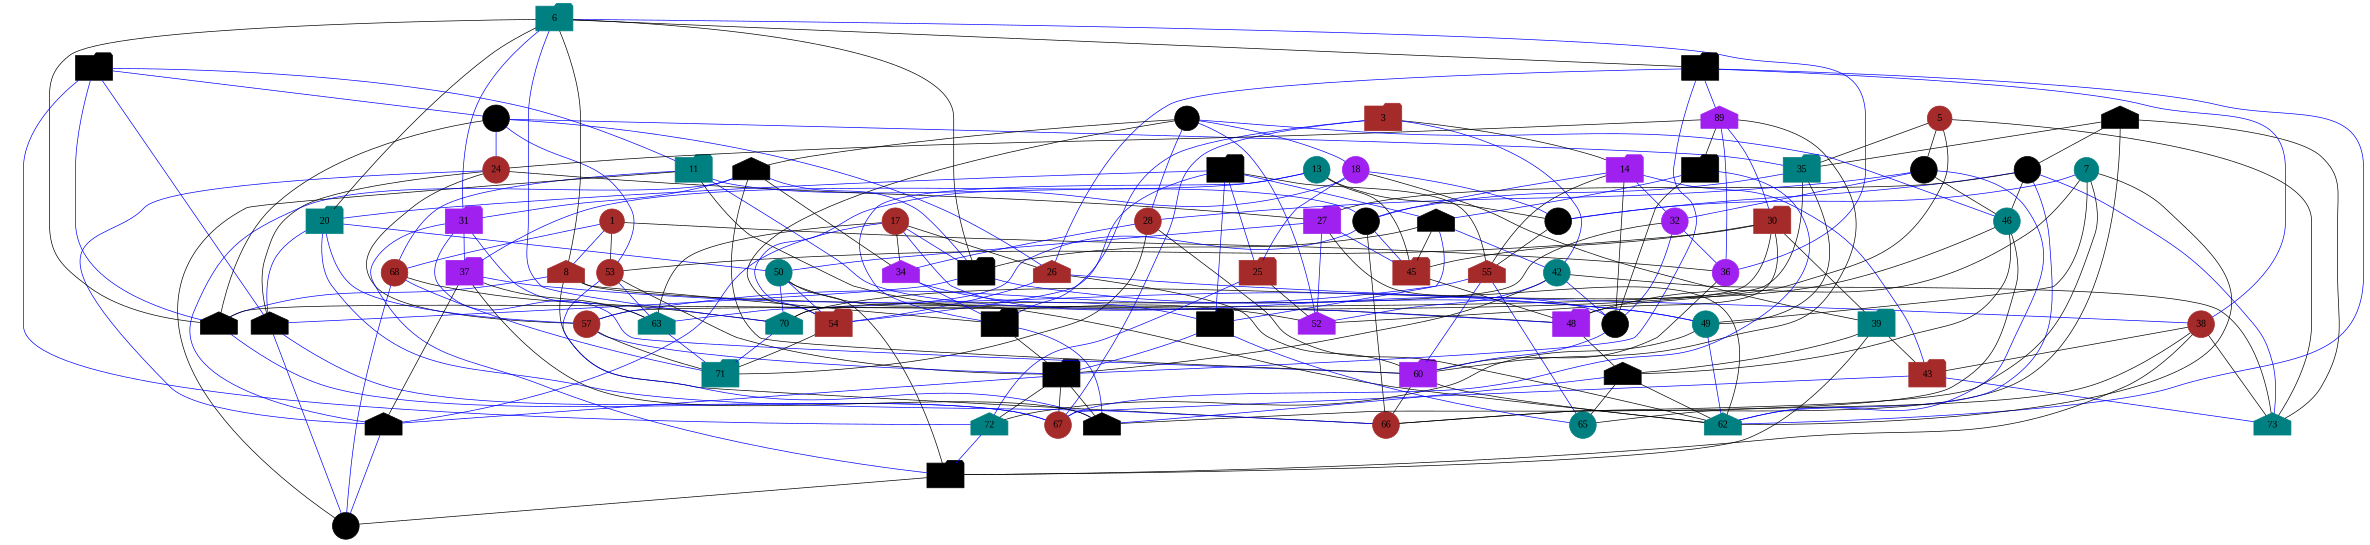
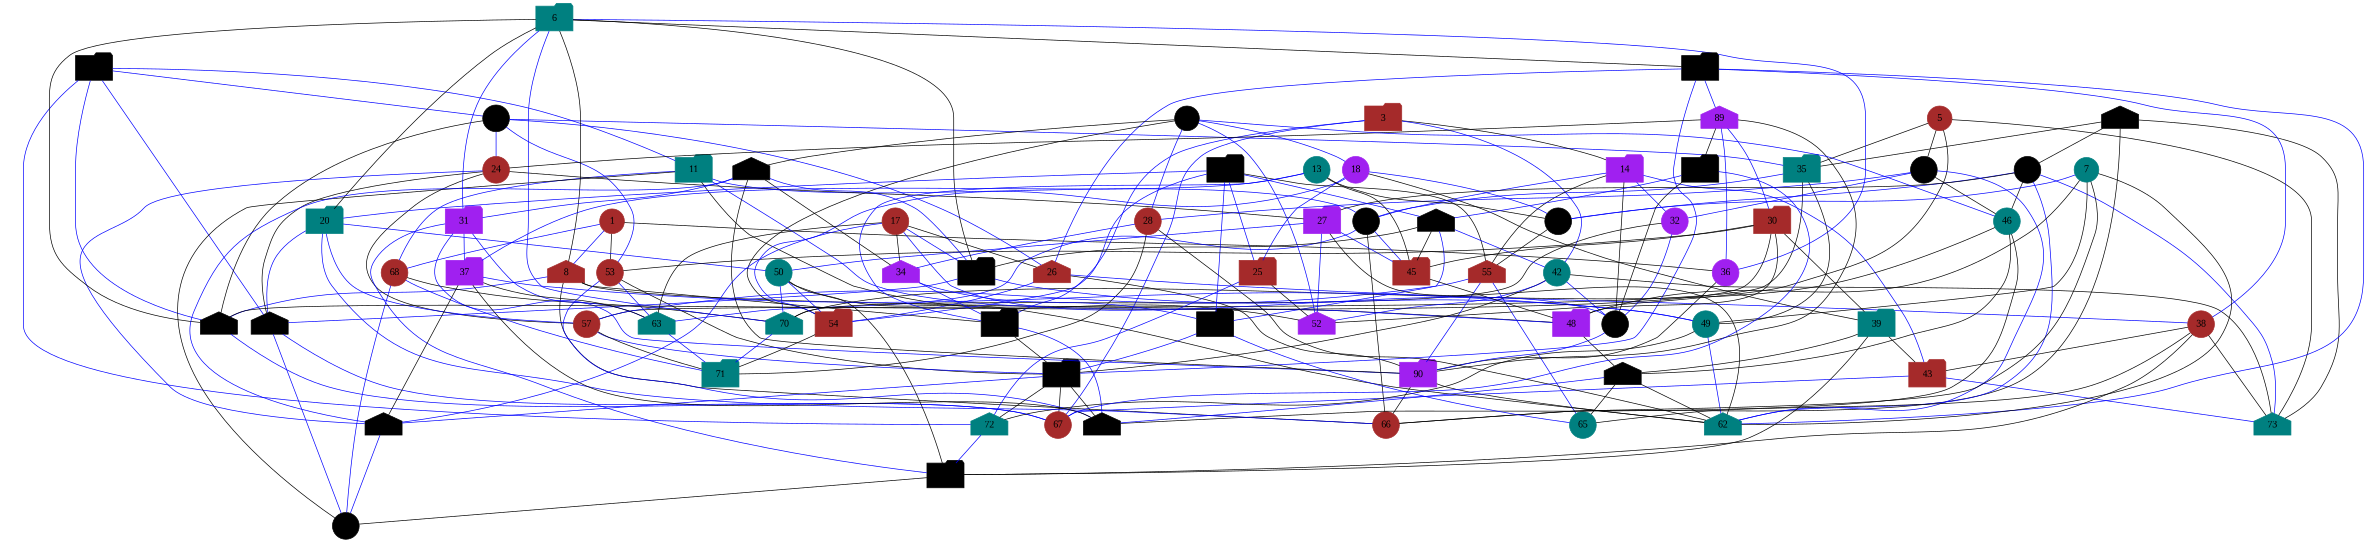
(1700, 247) -> none
(1418, 375) -> (1418, 375)
